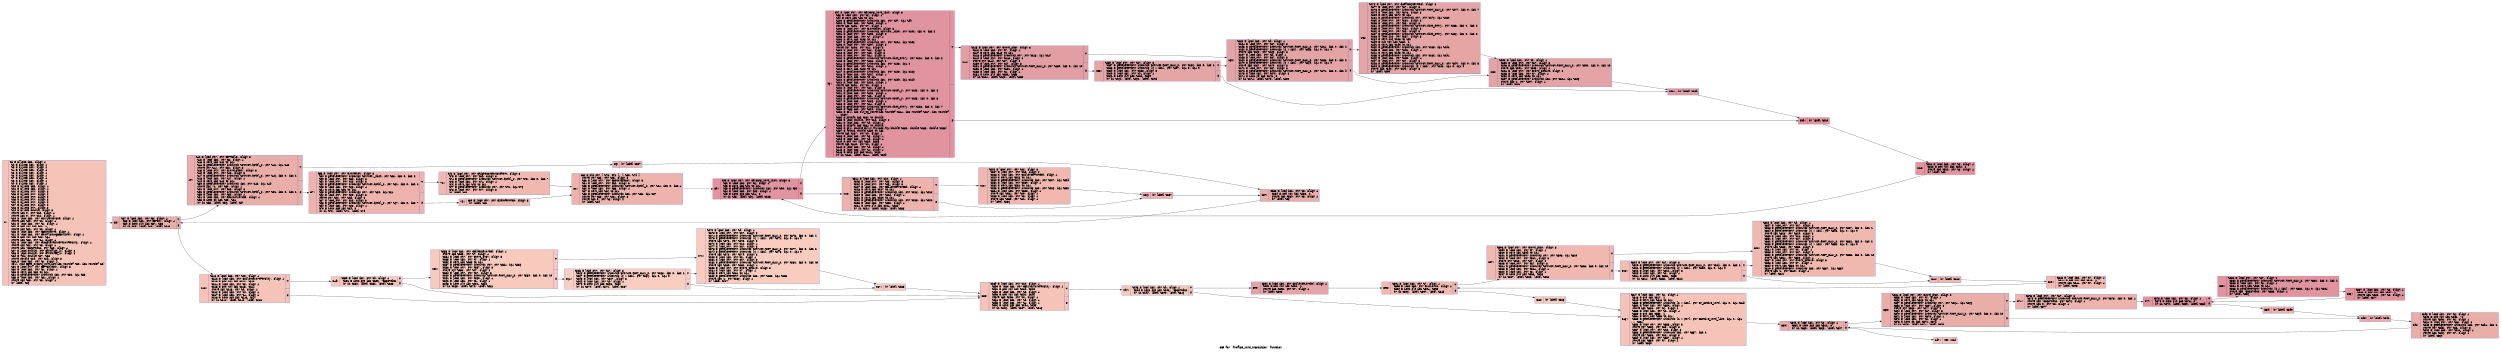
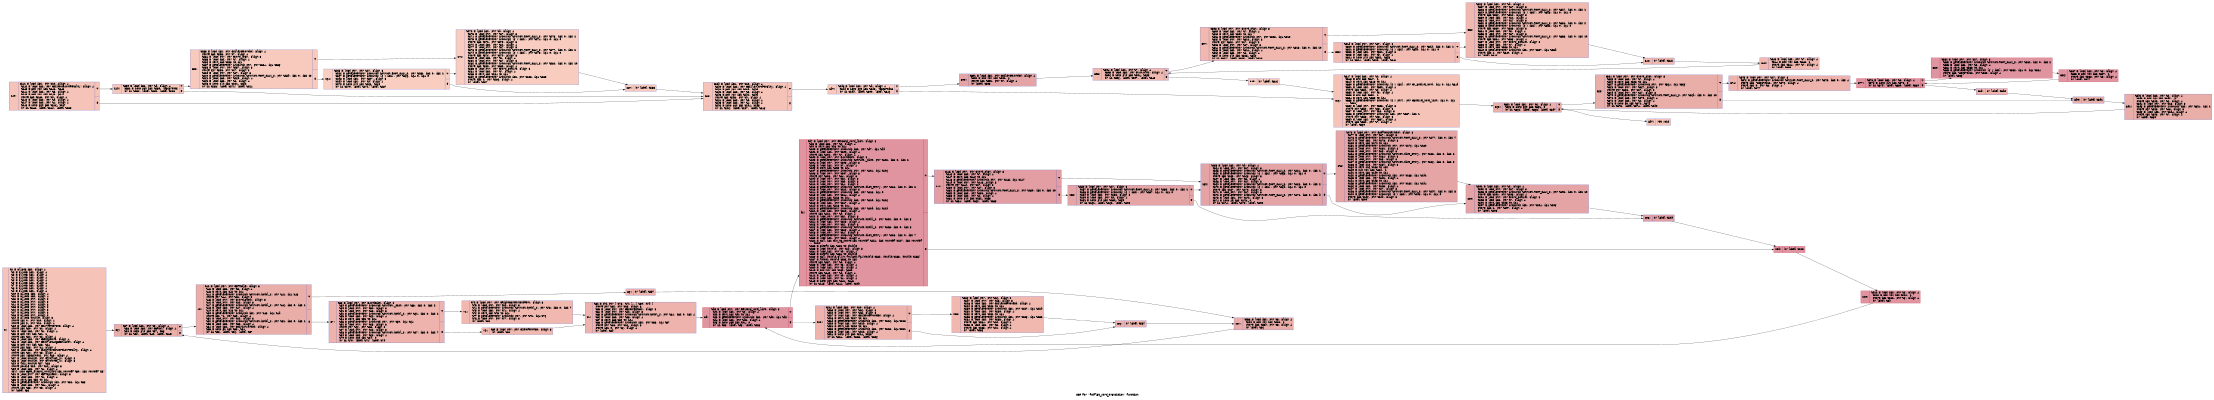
(189, 255) -> none
